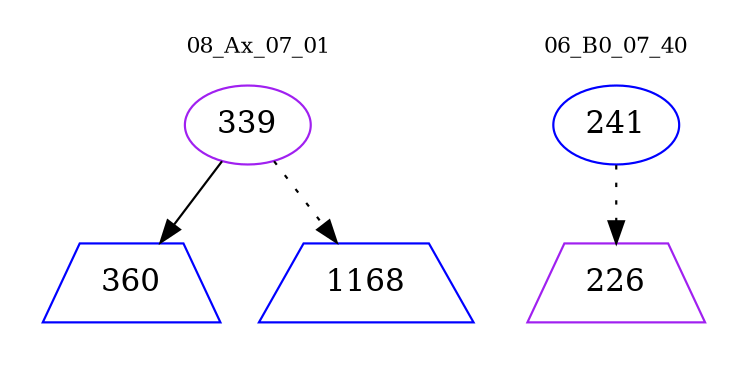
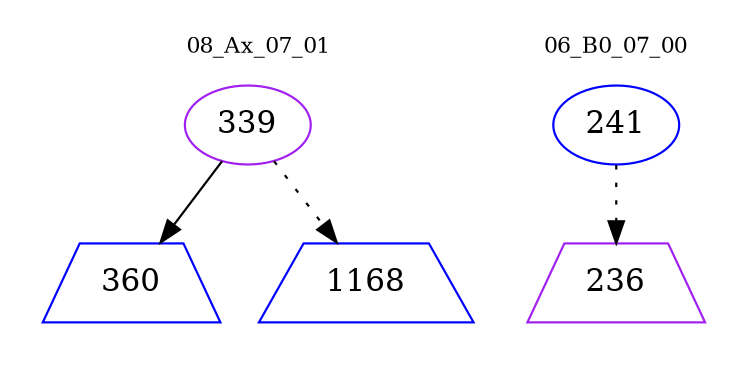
(616, 47) -> (616, 47)
(616, 283) -> (616, 283)
